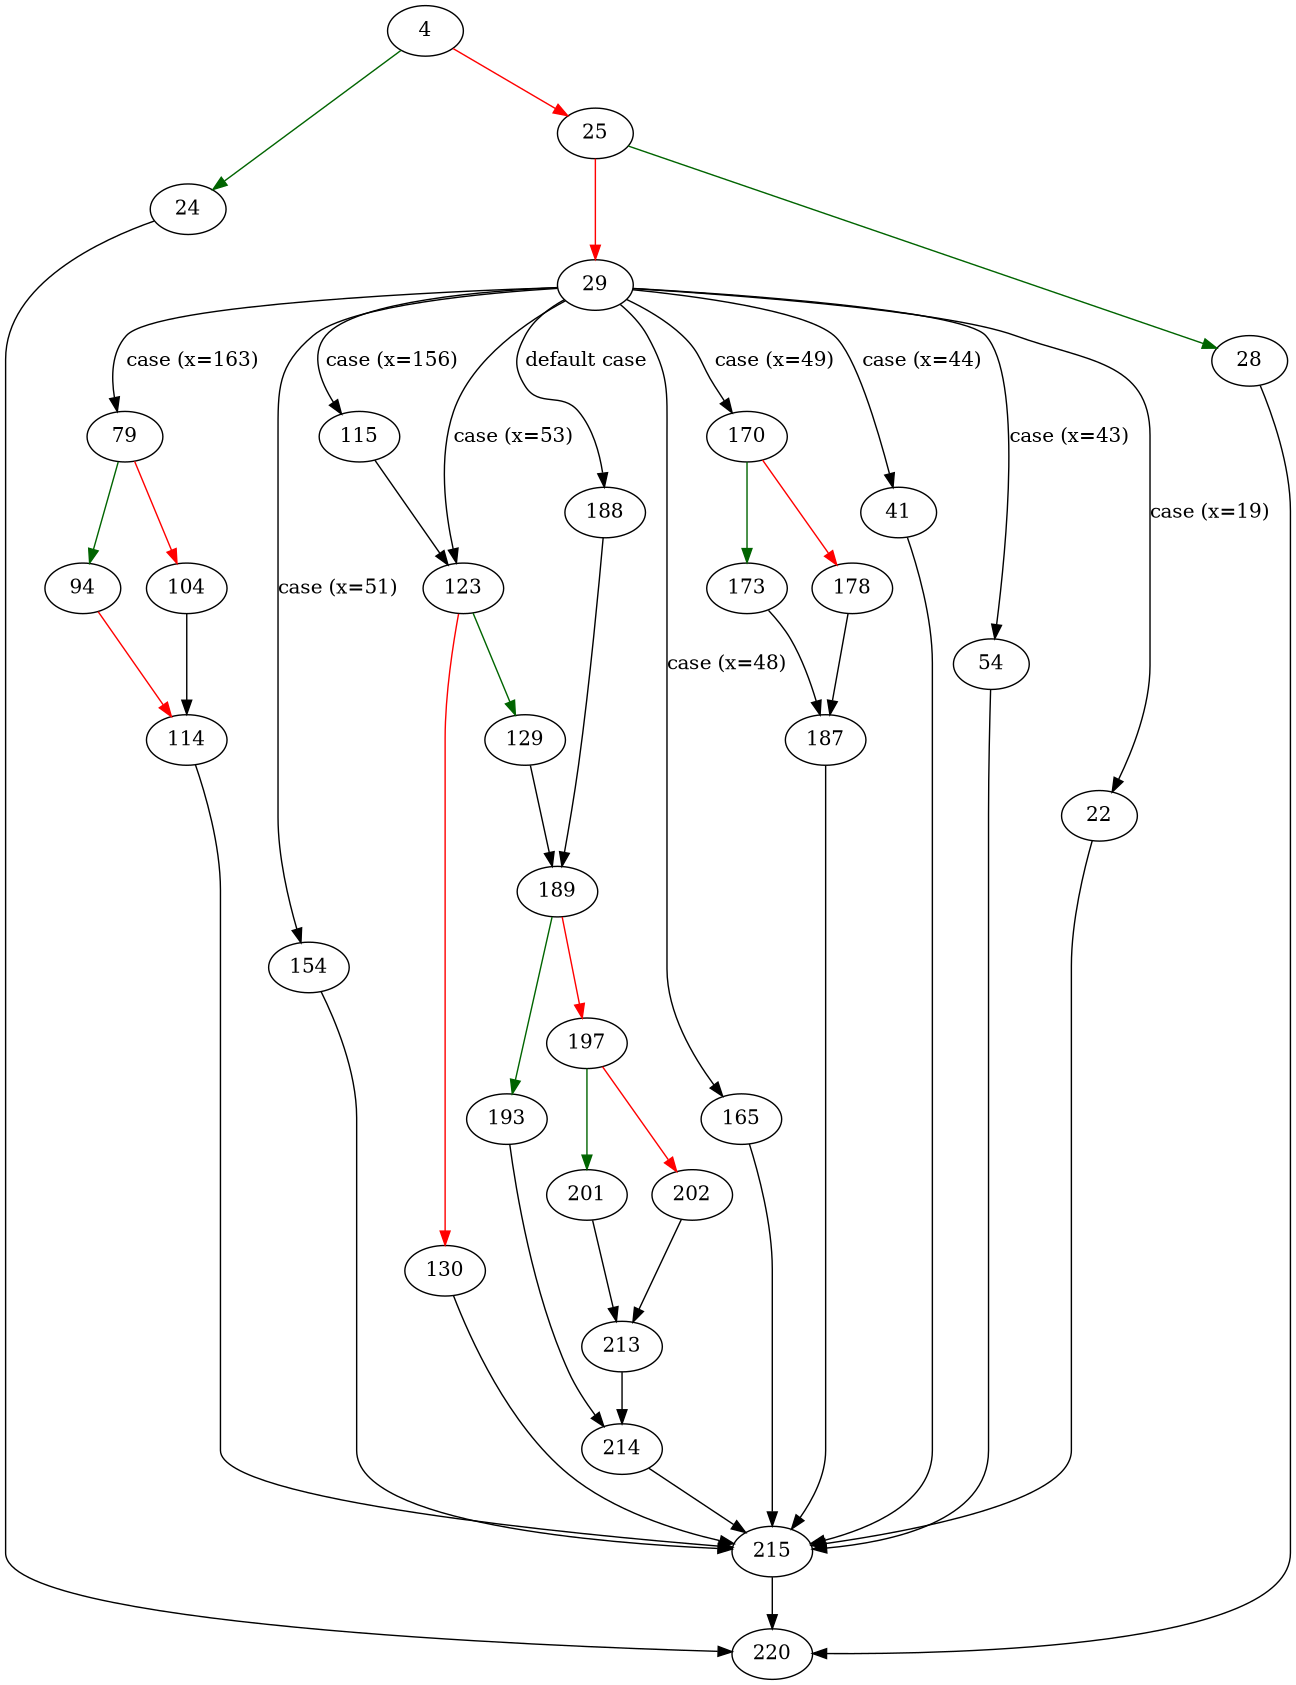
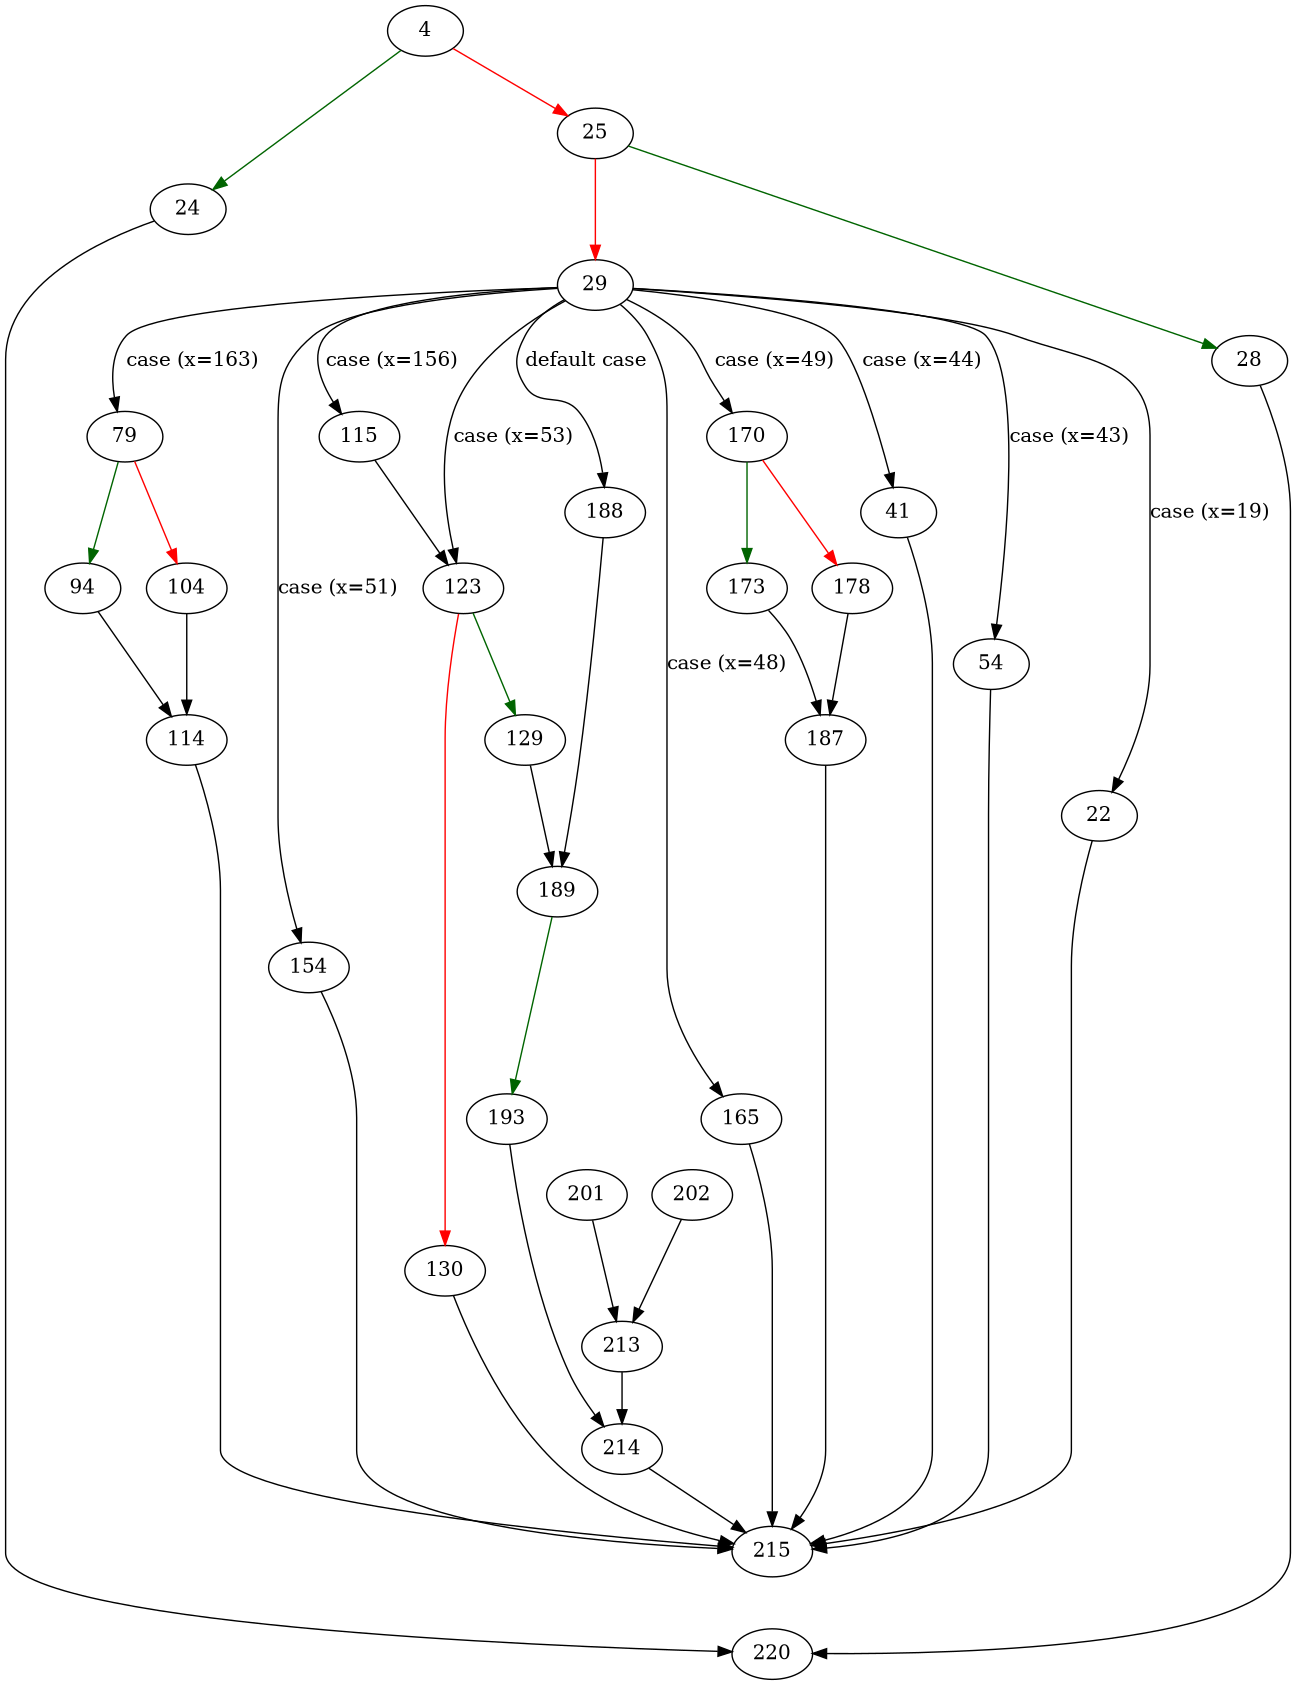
(131, 658) -> (131, 658)
(587, 1043) -> none
(772, 1596) -> none
